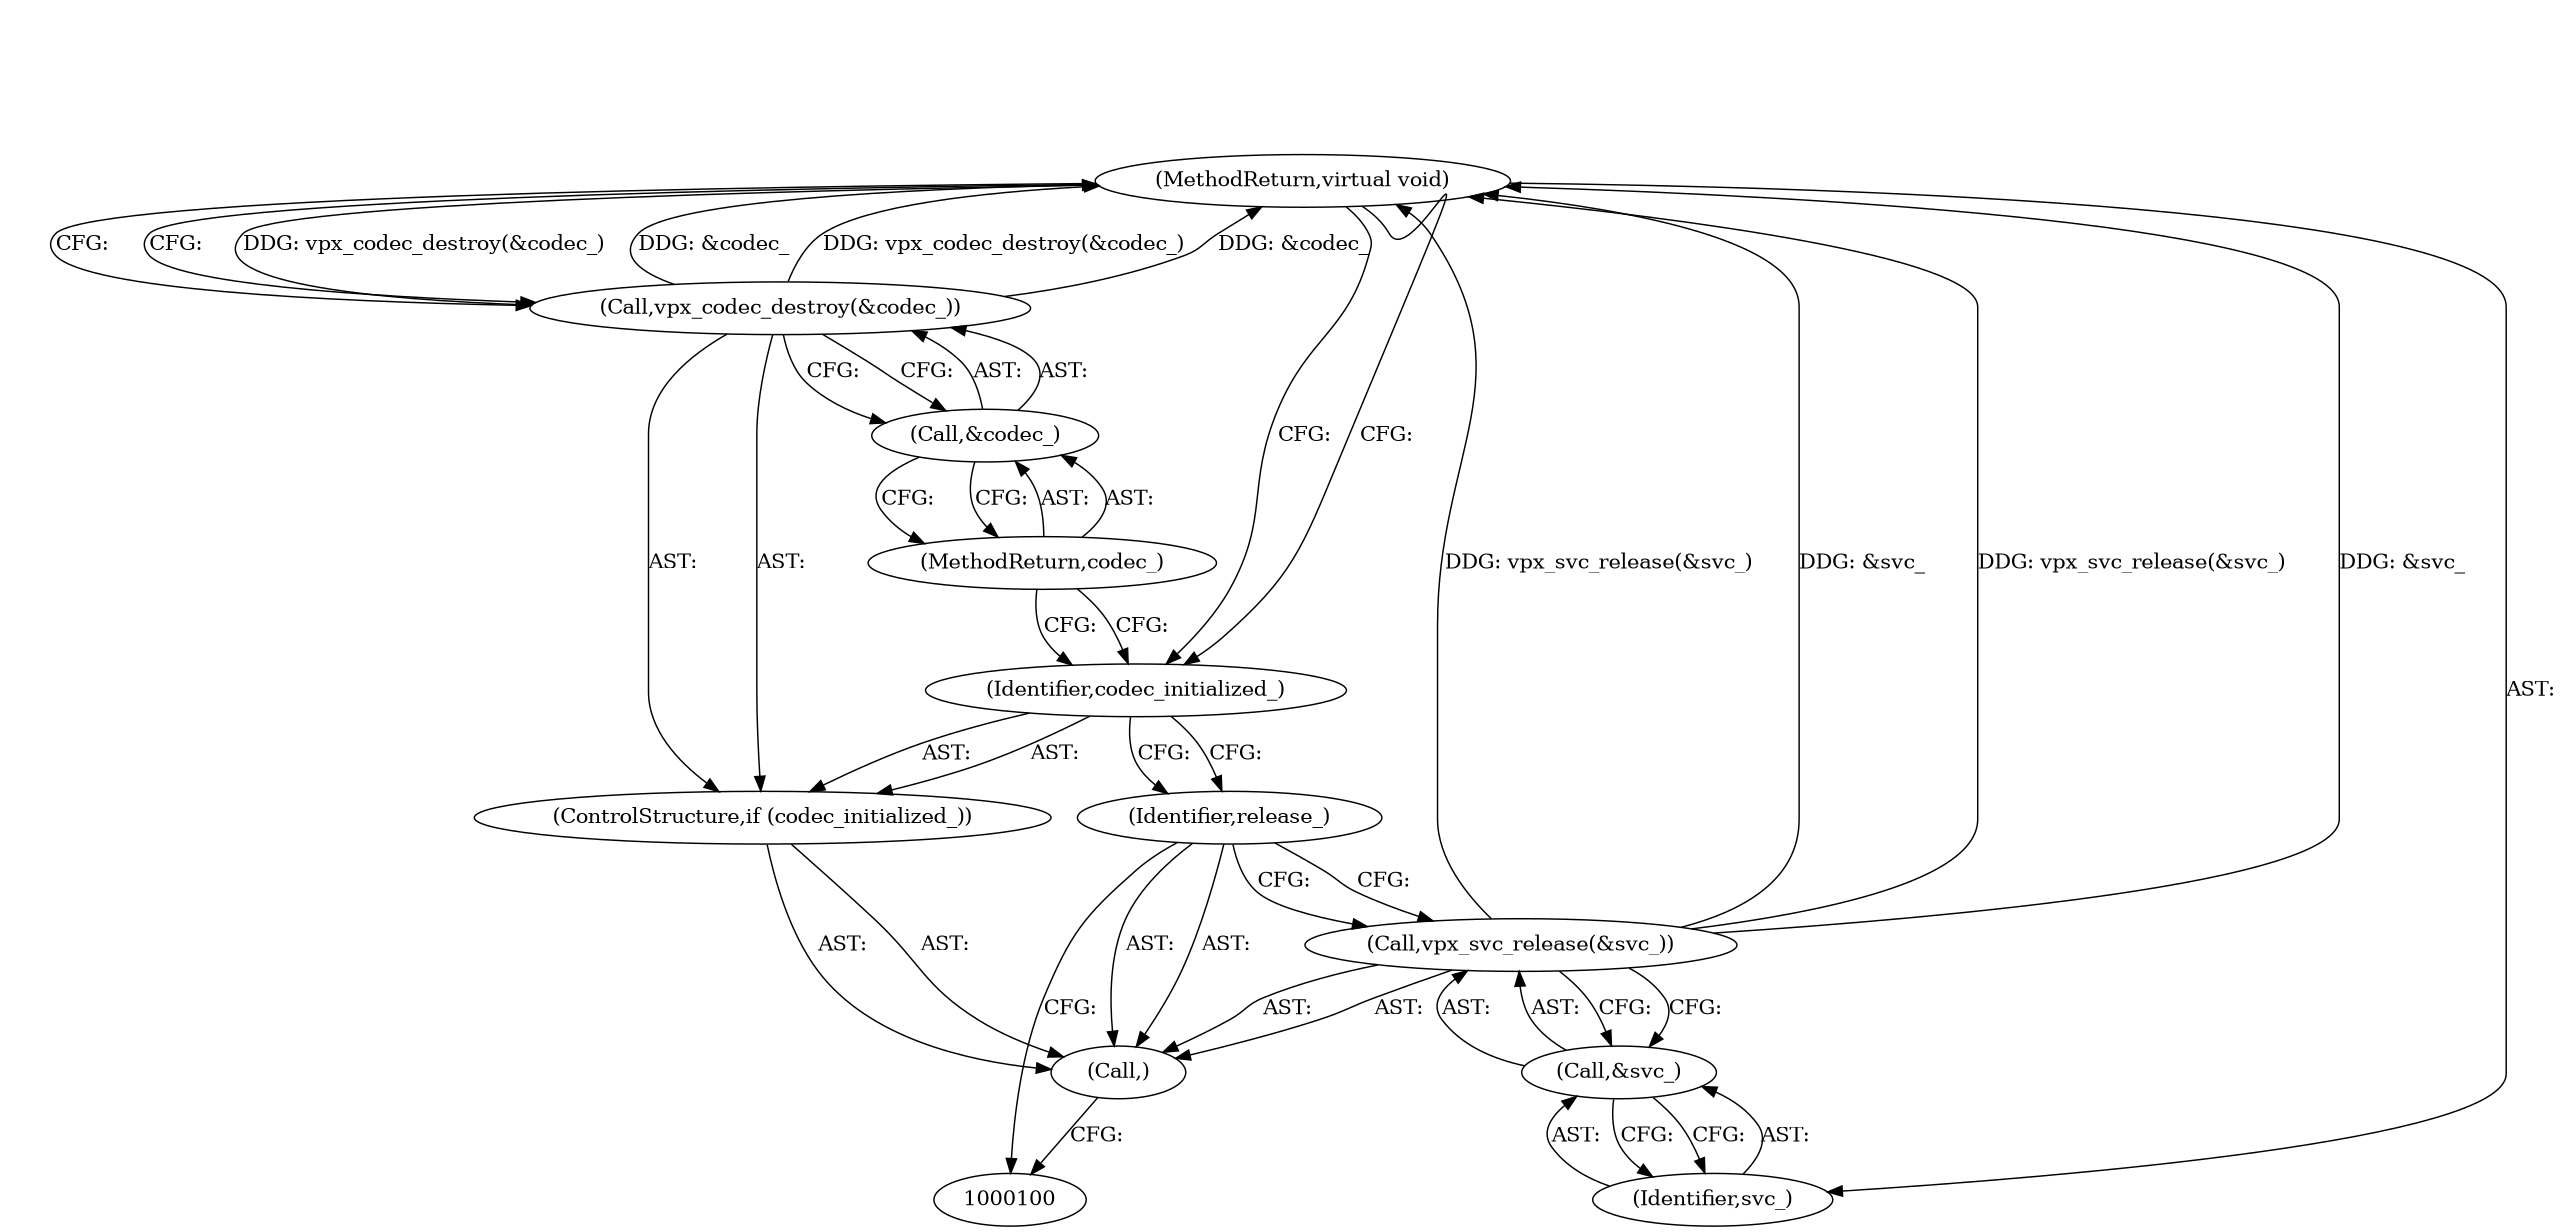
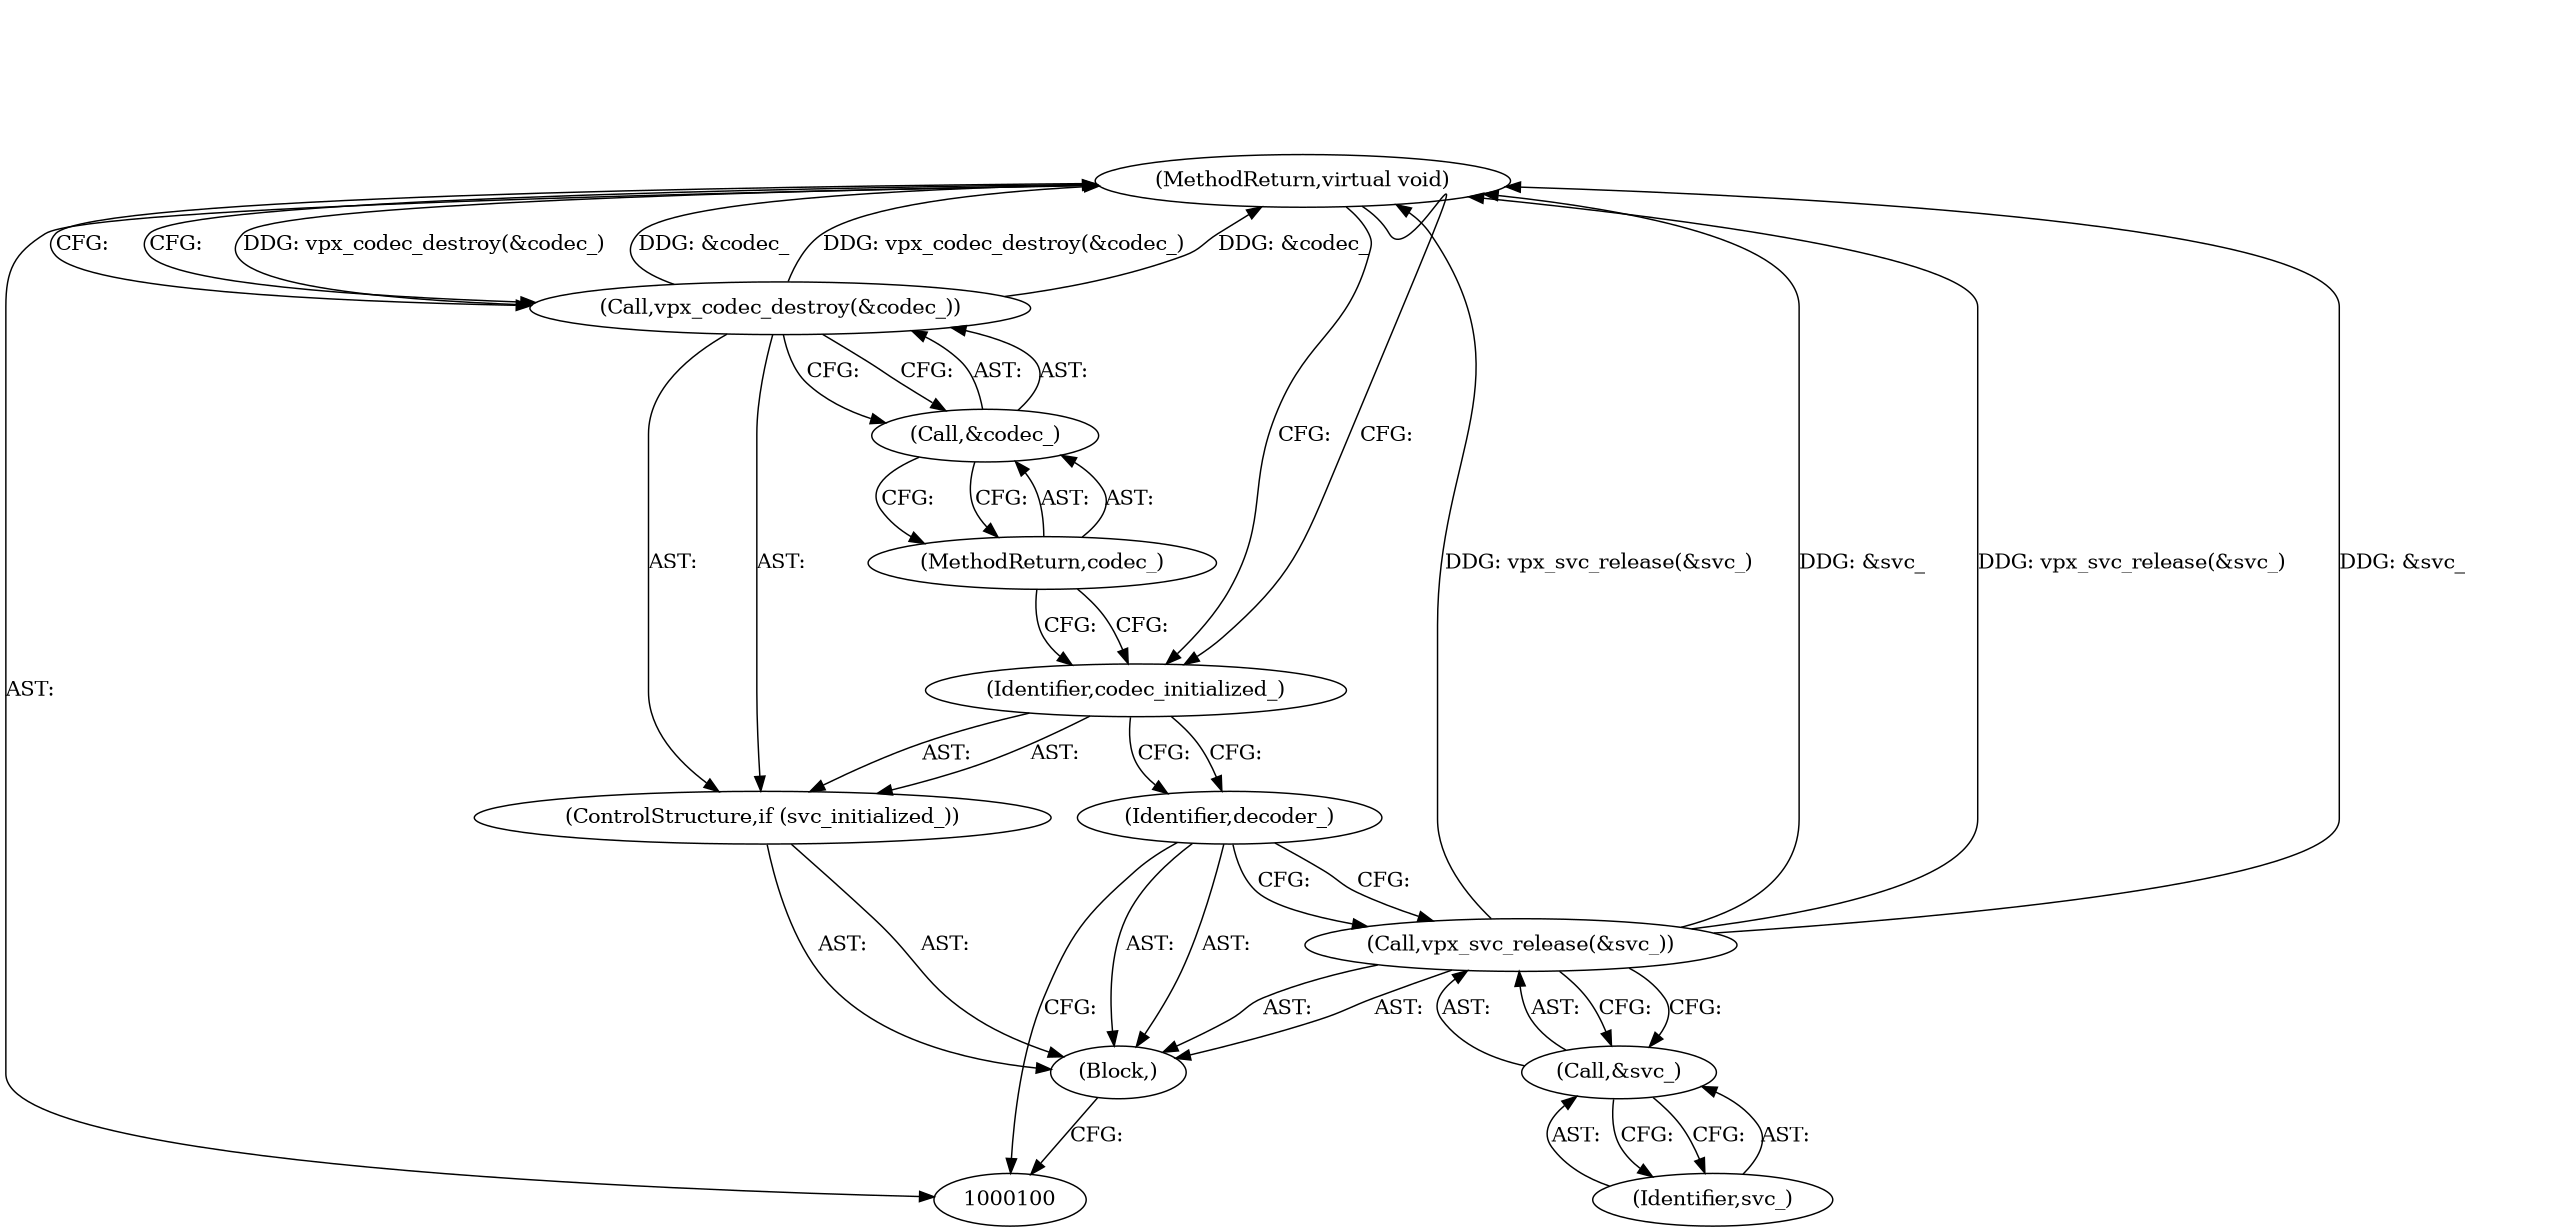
(2506, 522) -> (6, 586)
(763, 818) -> (763, 818)
(1230, 818) -> (1230, 818)
(1118, 1072) -> (1118, 1072)
